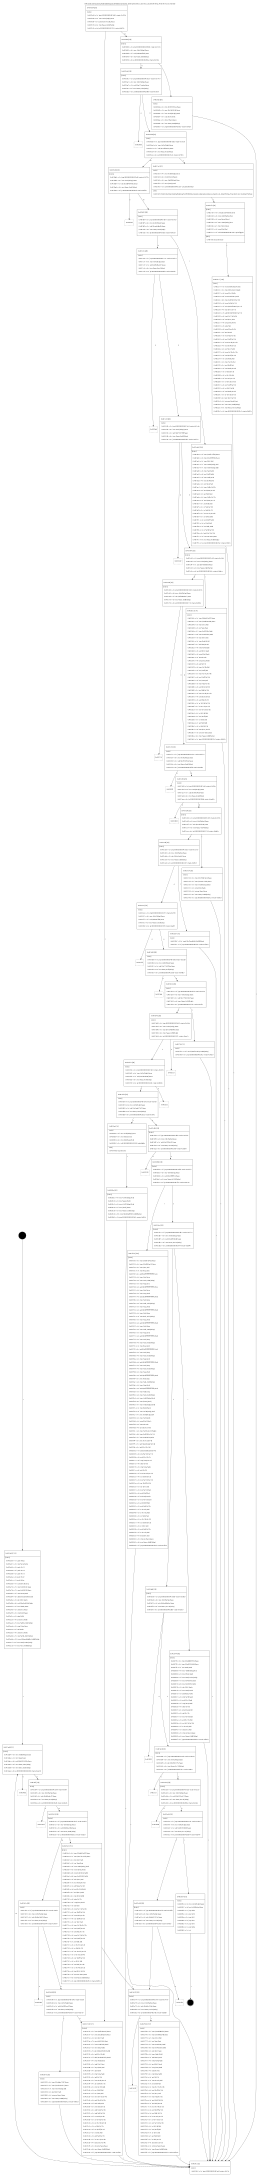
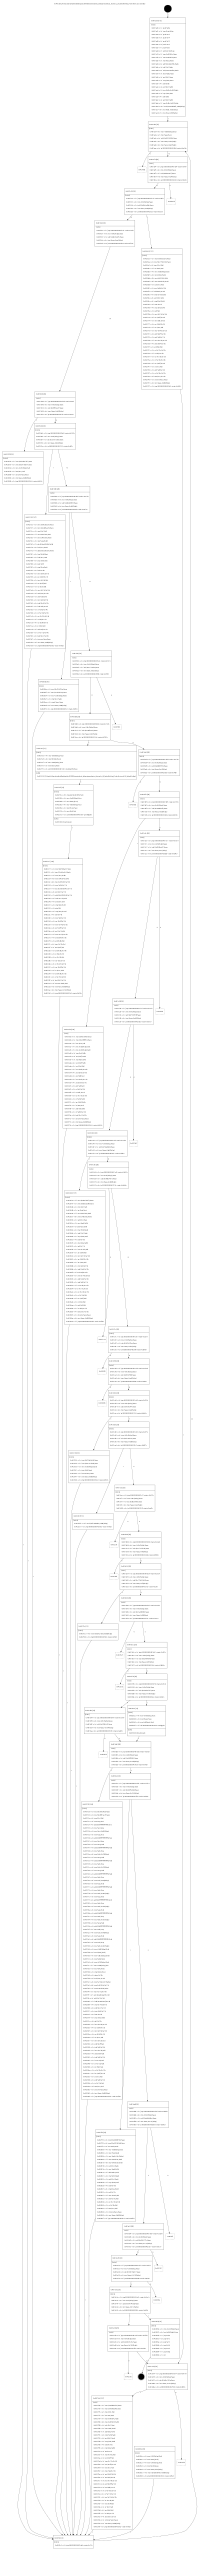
(127, 1170) -> (138, 1738)
(38, 2003) -> none
(79, 2019) -> (55, 420)
